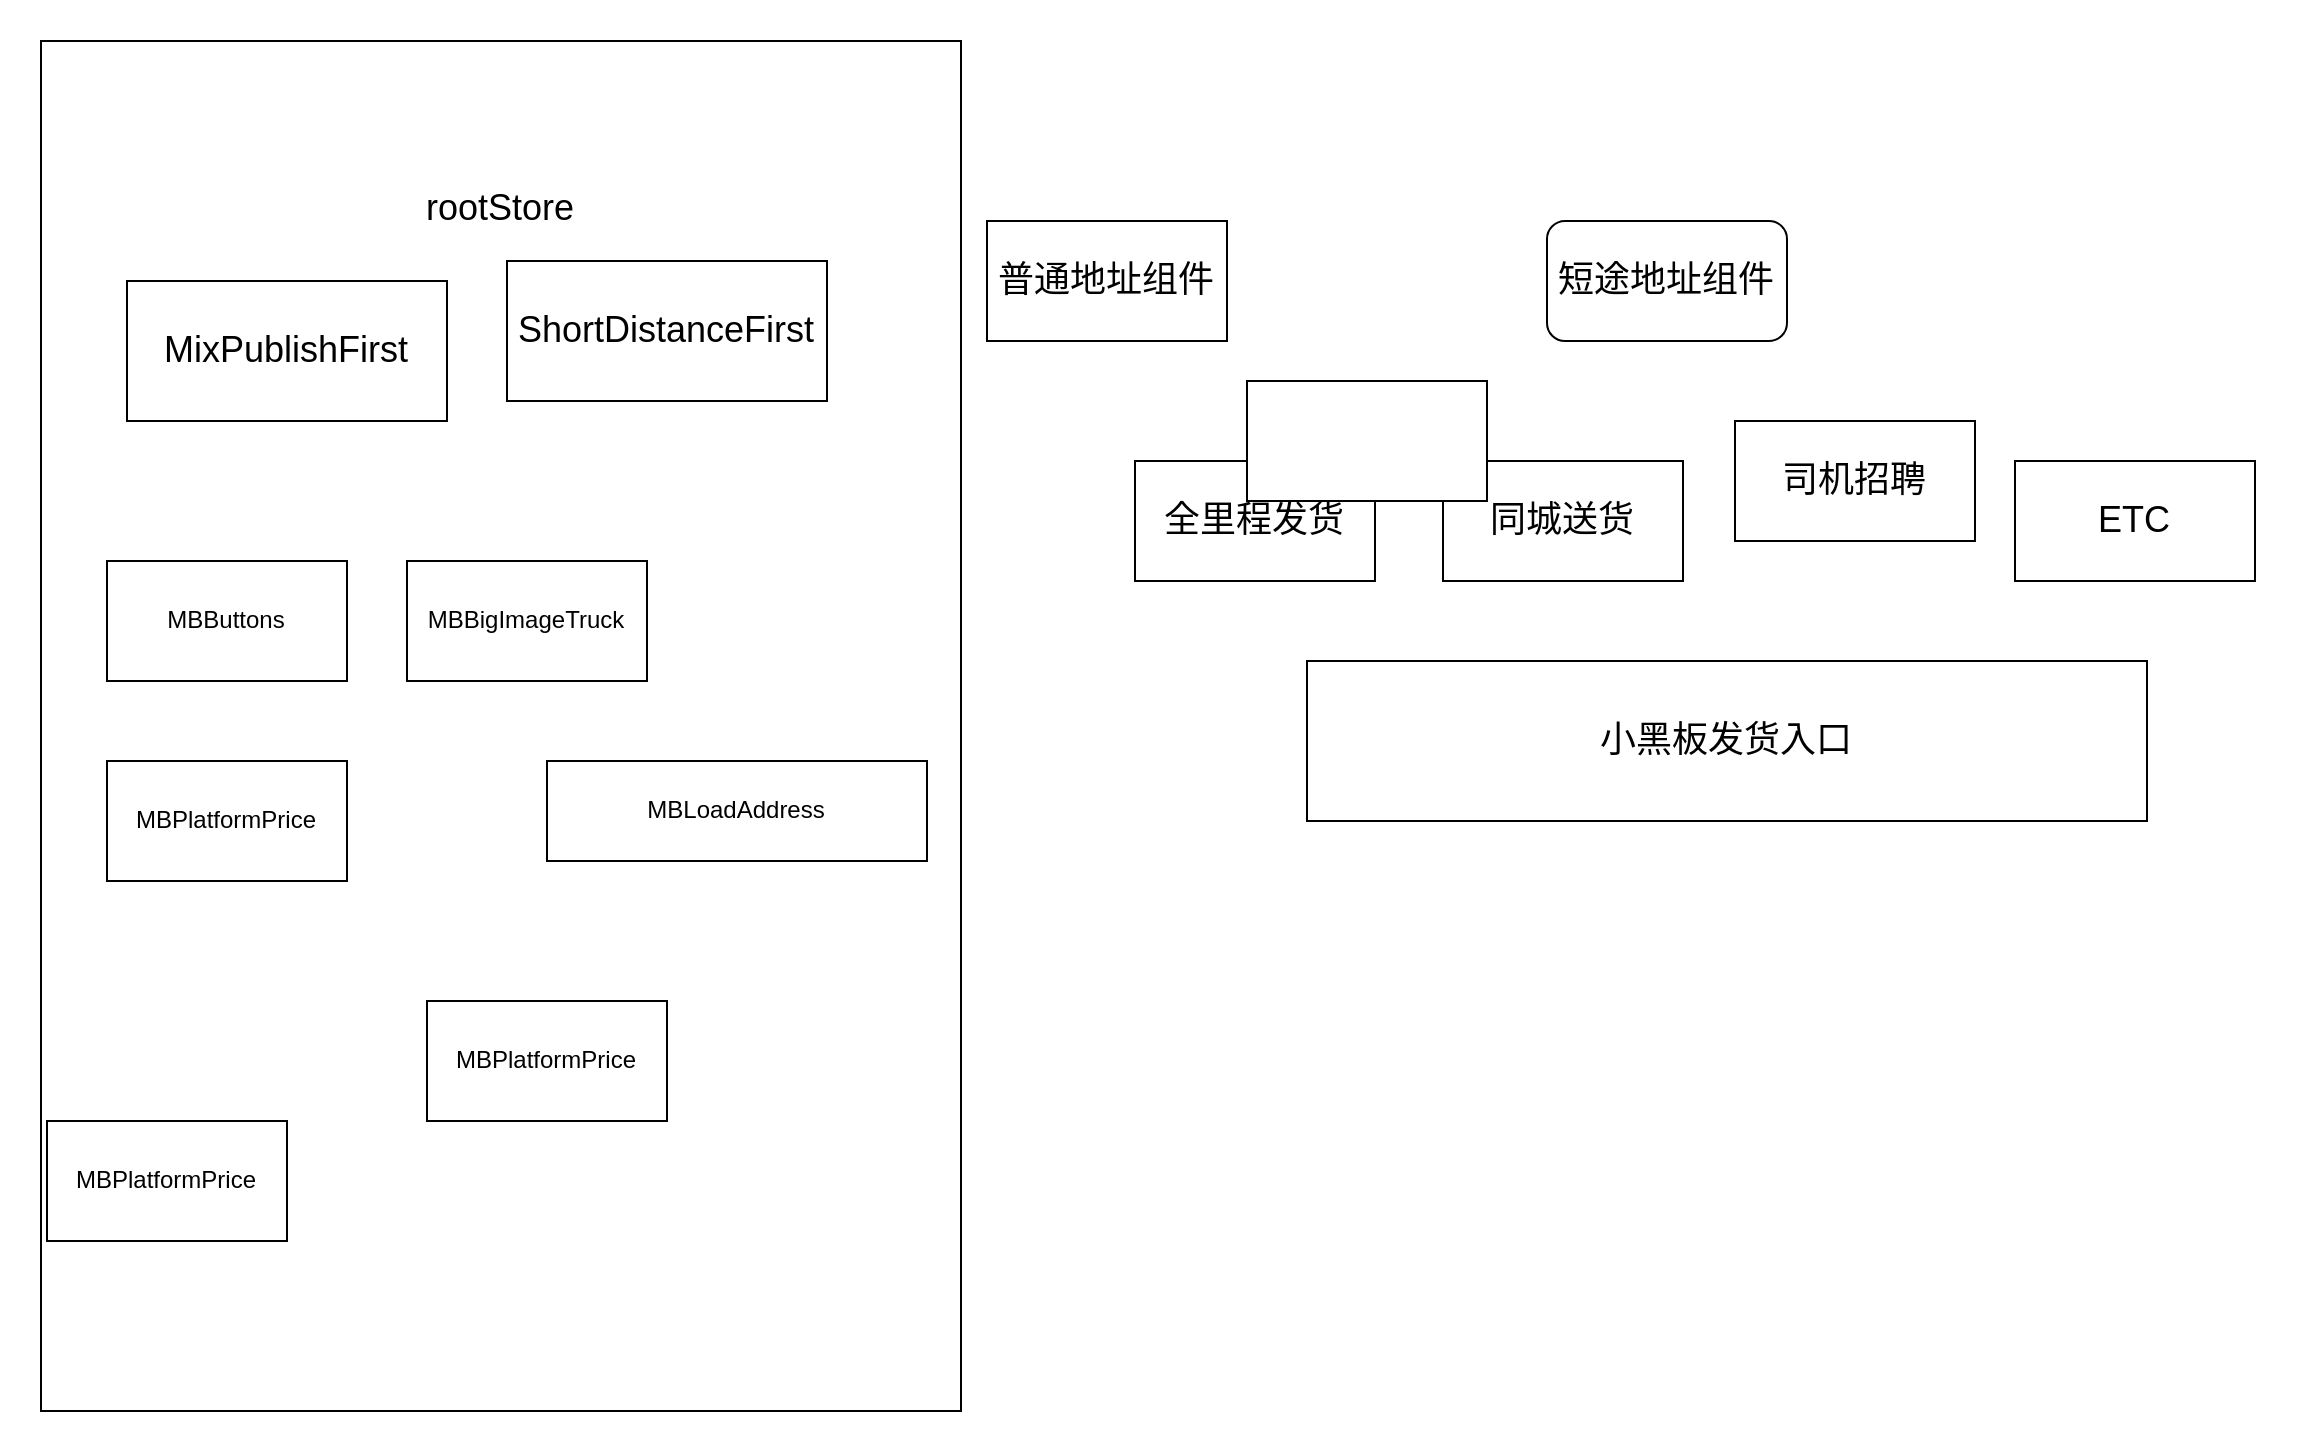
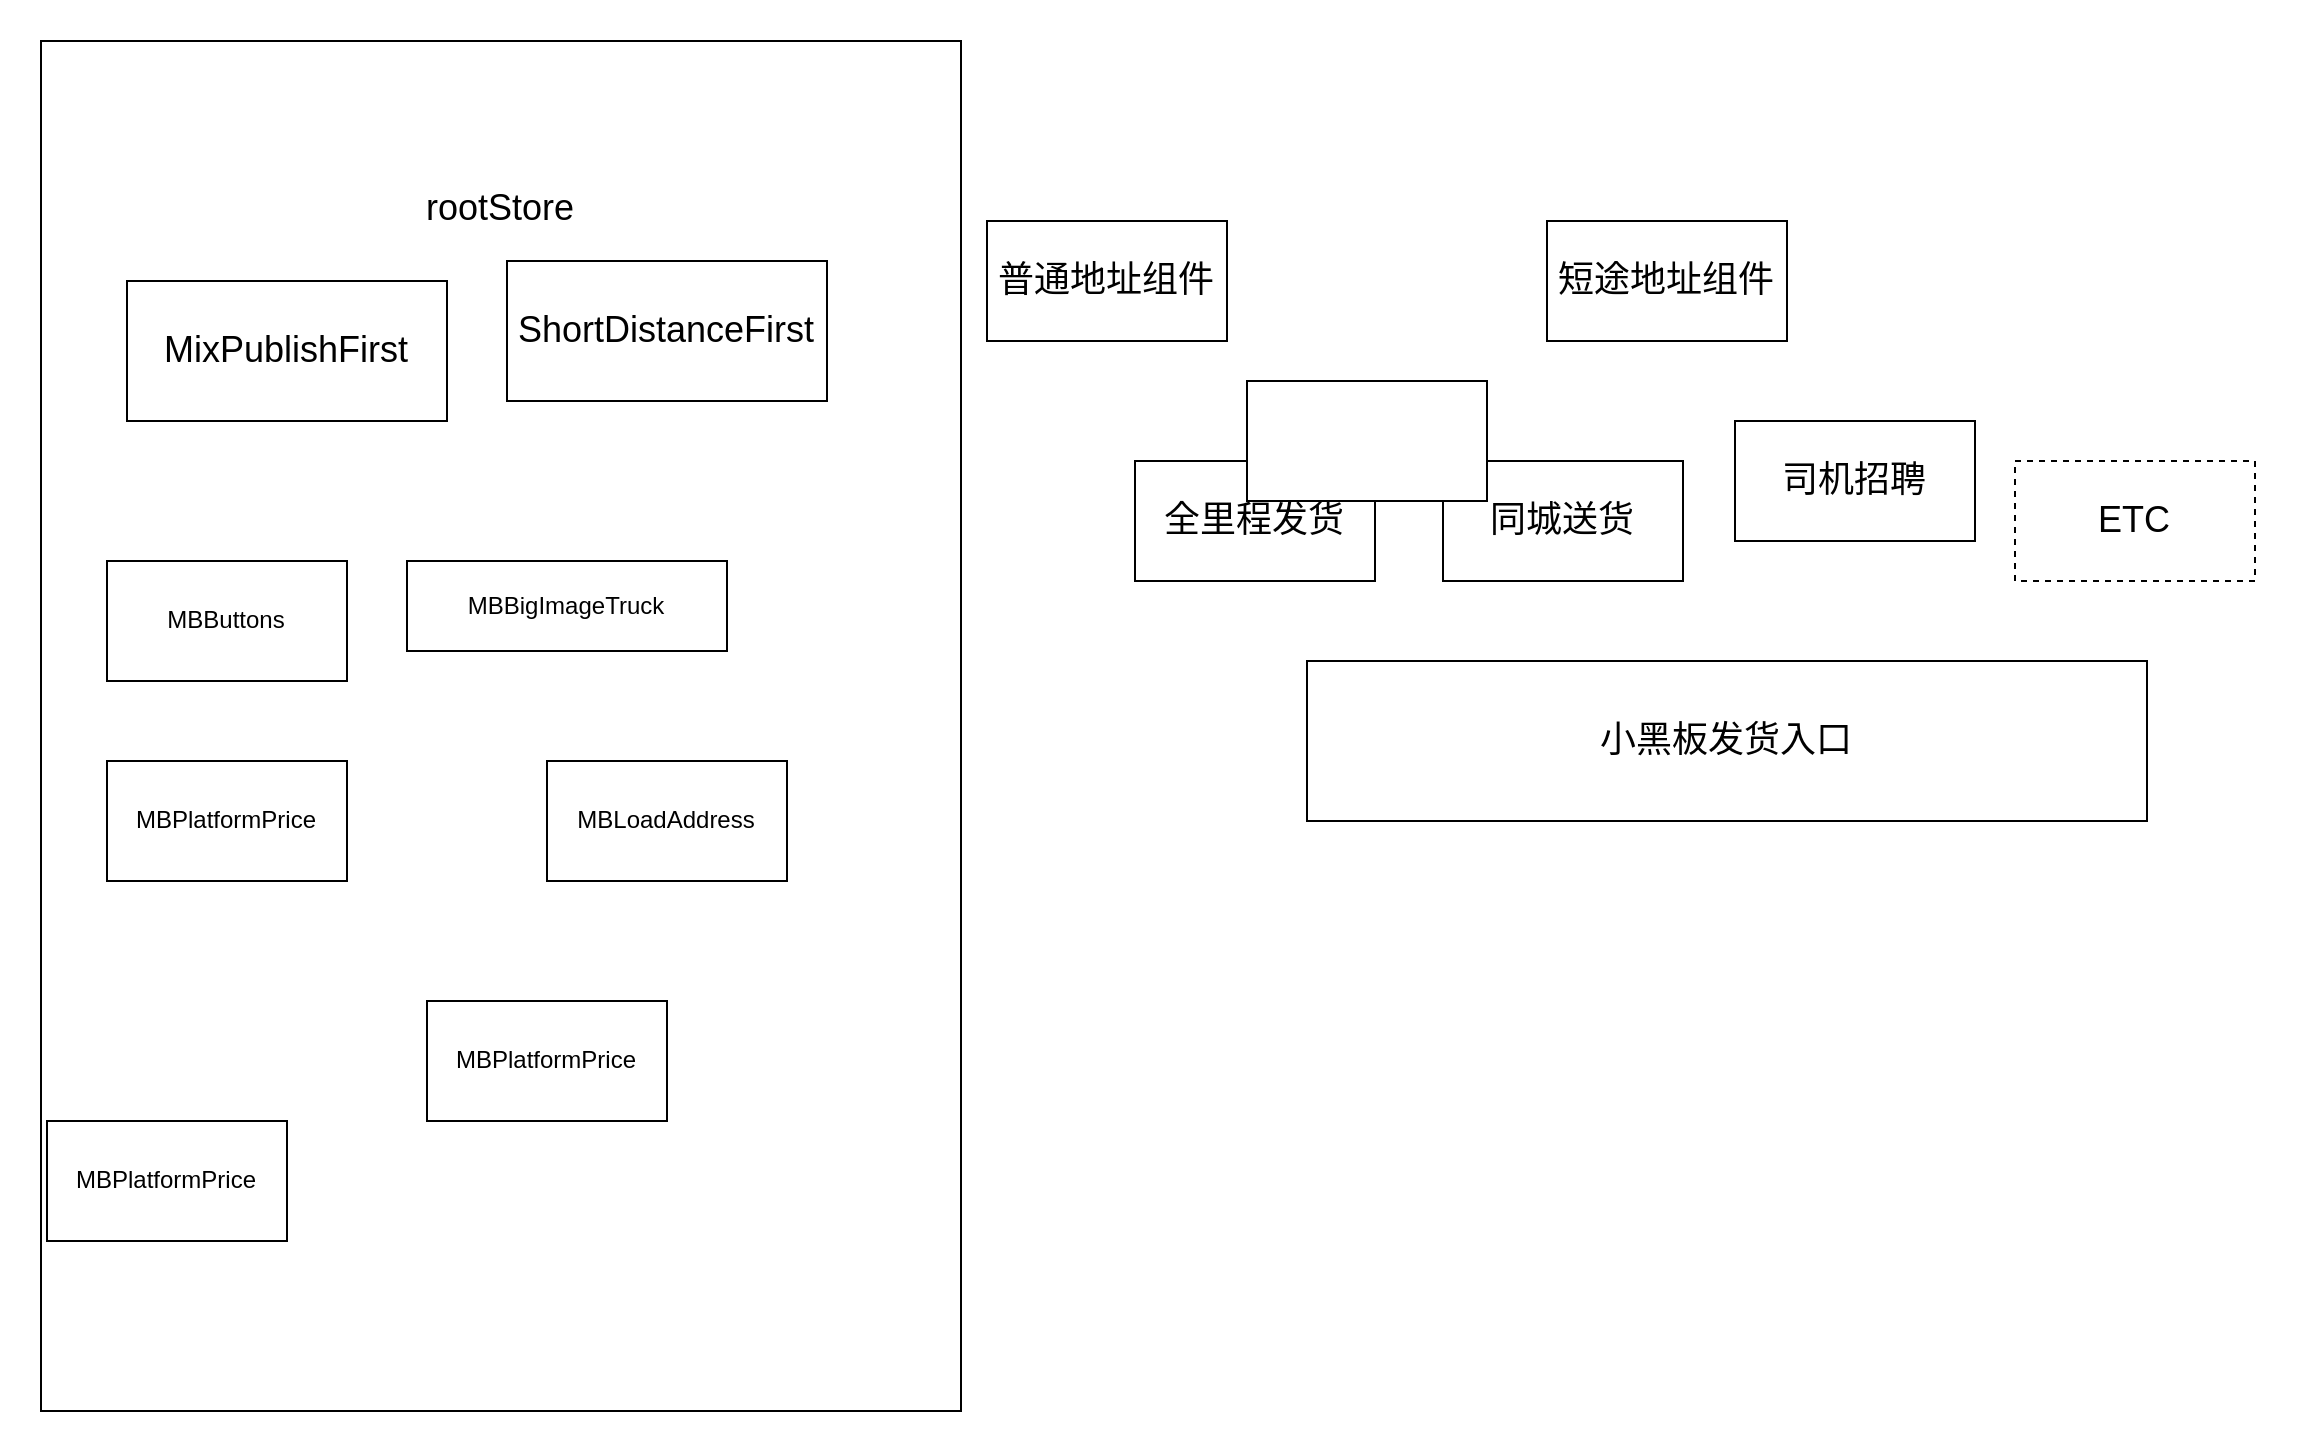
(1667, 281) -> (1667, 281)
(2135, 521) -> (2135, 521)
(527, 621) -> (567, 606)
(737, 811) -> (667, 821)
